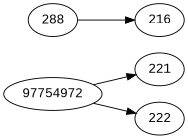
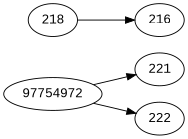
(53, 20) -> (53, 20)
